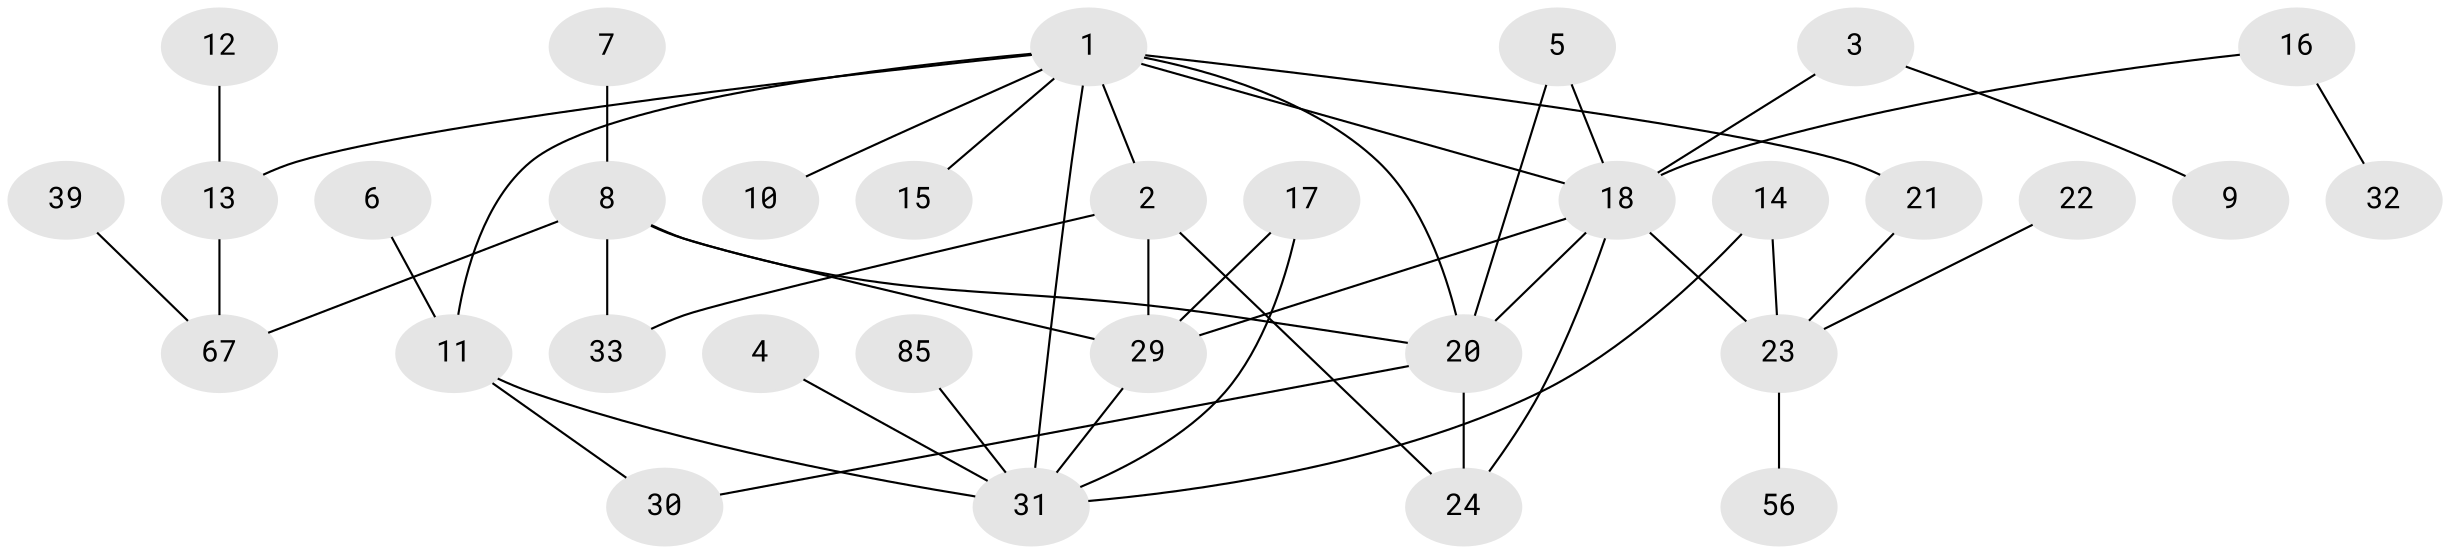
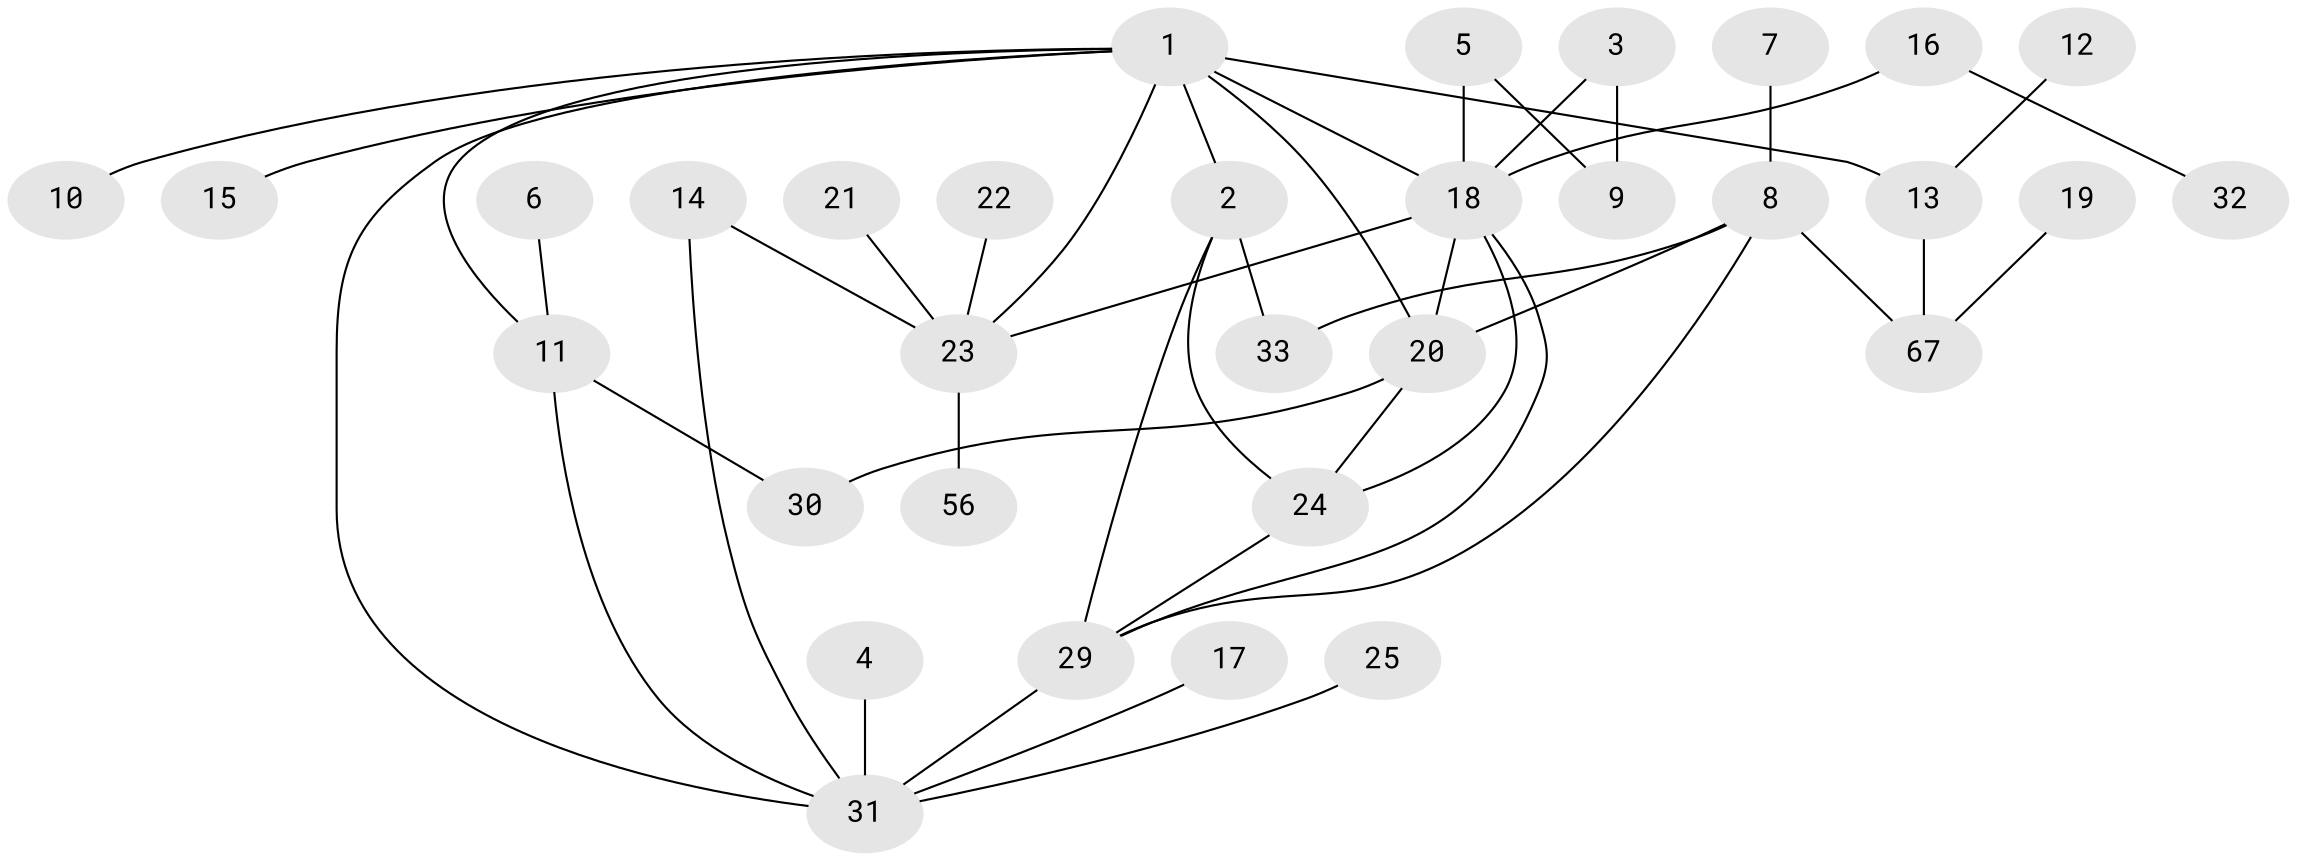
(1515, 102) -> (1089, 213)
(66, 200) -> (2077, 200)
(1511, 200) -> (1552, 134)
(1216, 286) -> (1193, 584)
(914, 354) -> (1383, 660)
